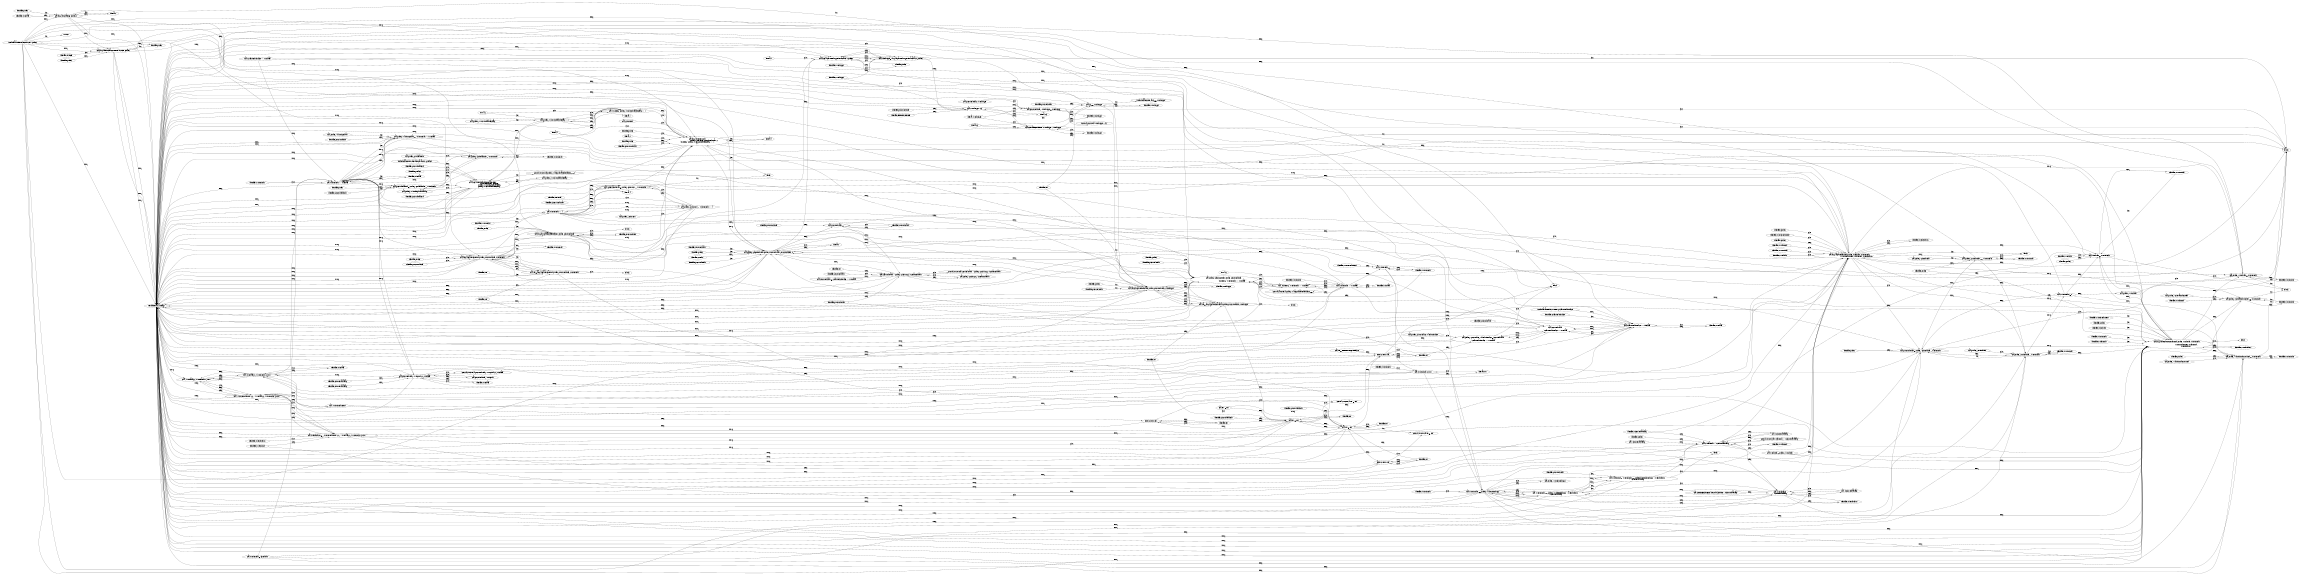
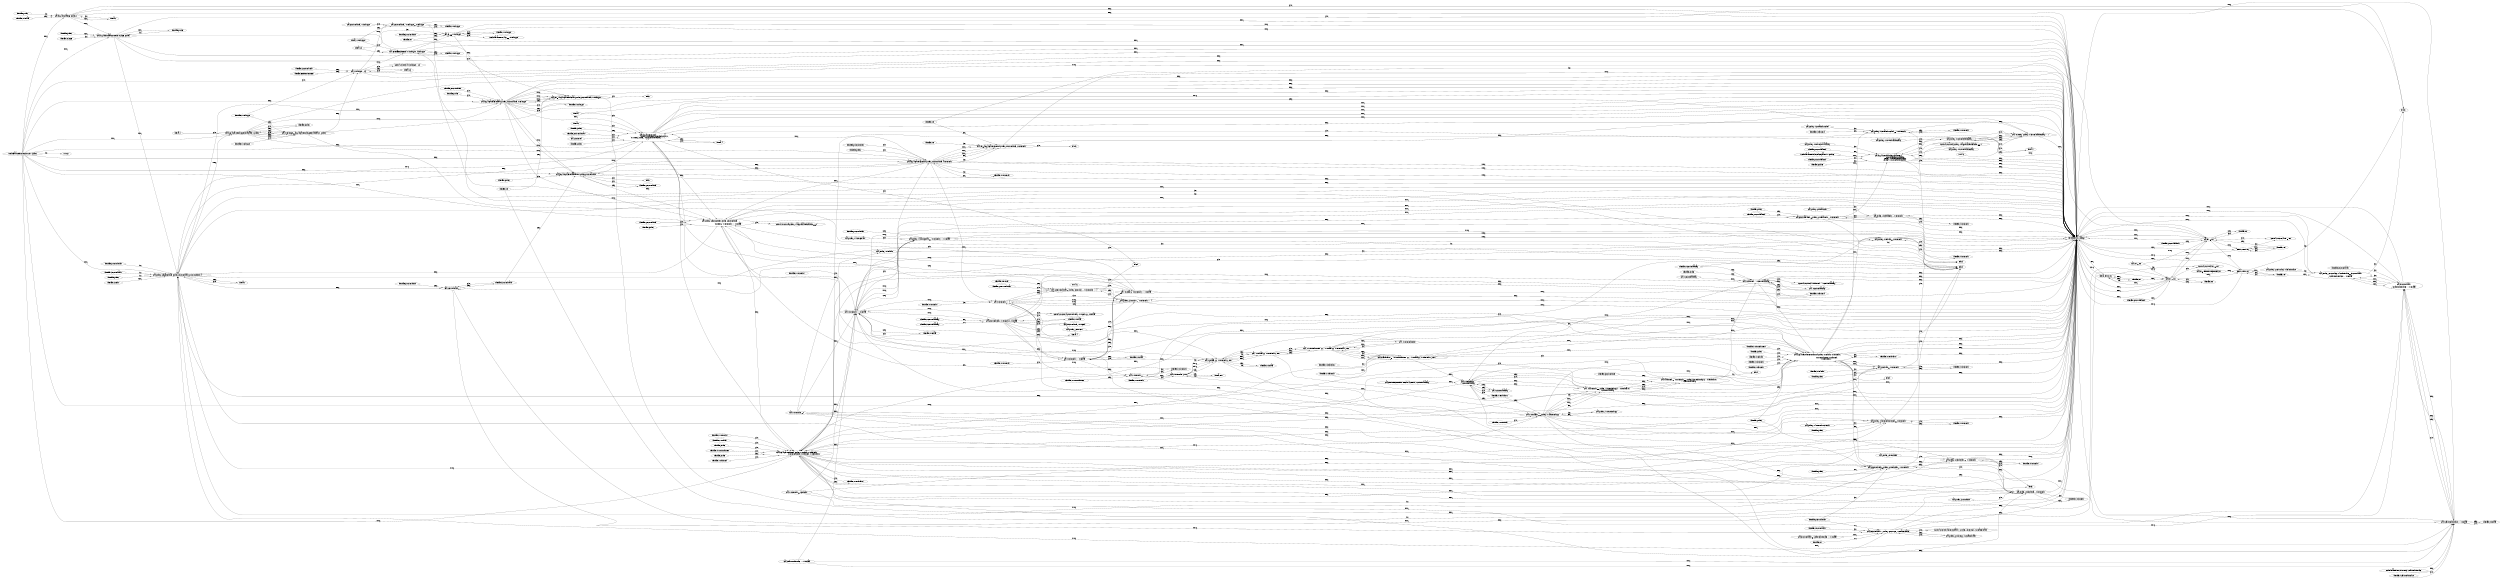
(515, 116) -> (2000, 150)
(1071, 123) -> (378, 68)
(2045, 325) -> (1407, 457)
(166, 361) -> (1740, 406)
none -> (1203, 369)
(1780, 453) -> none
